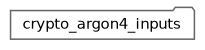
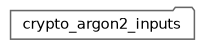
(102, 25) -> (102, 25)
